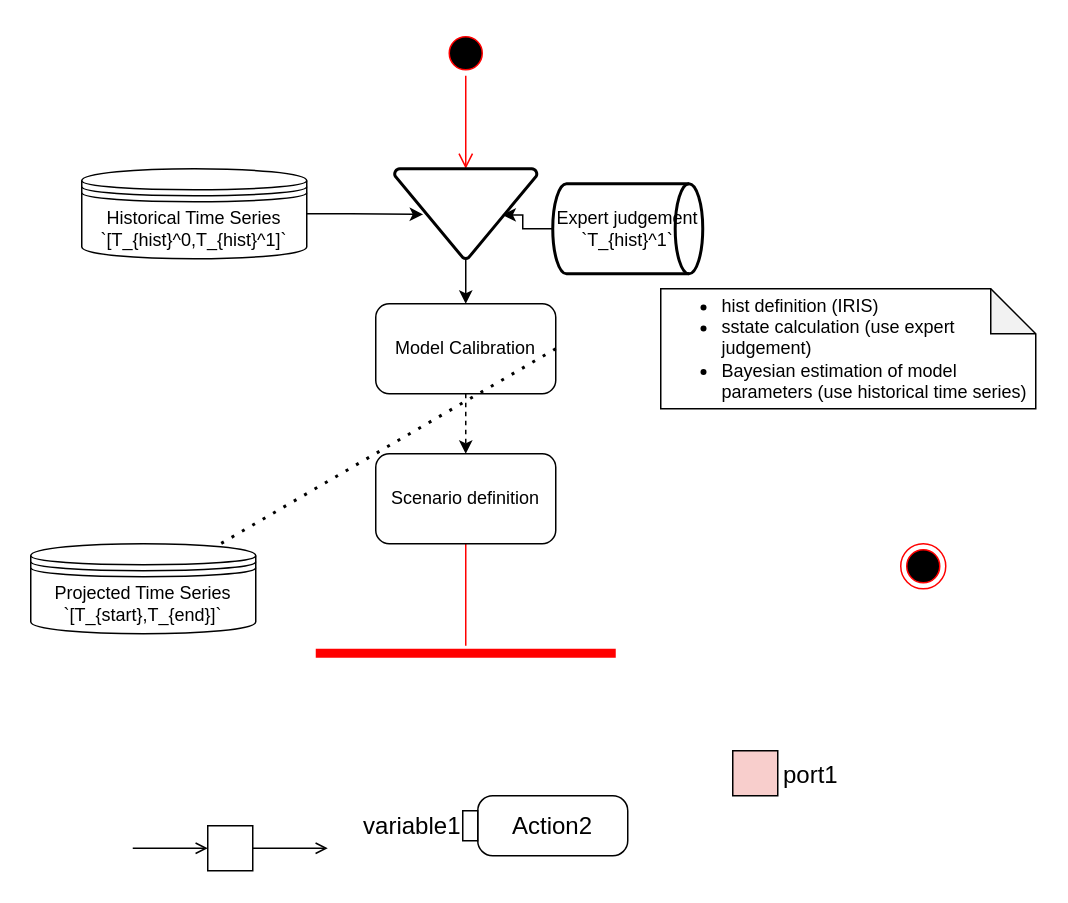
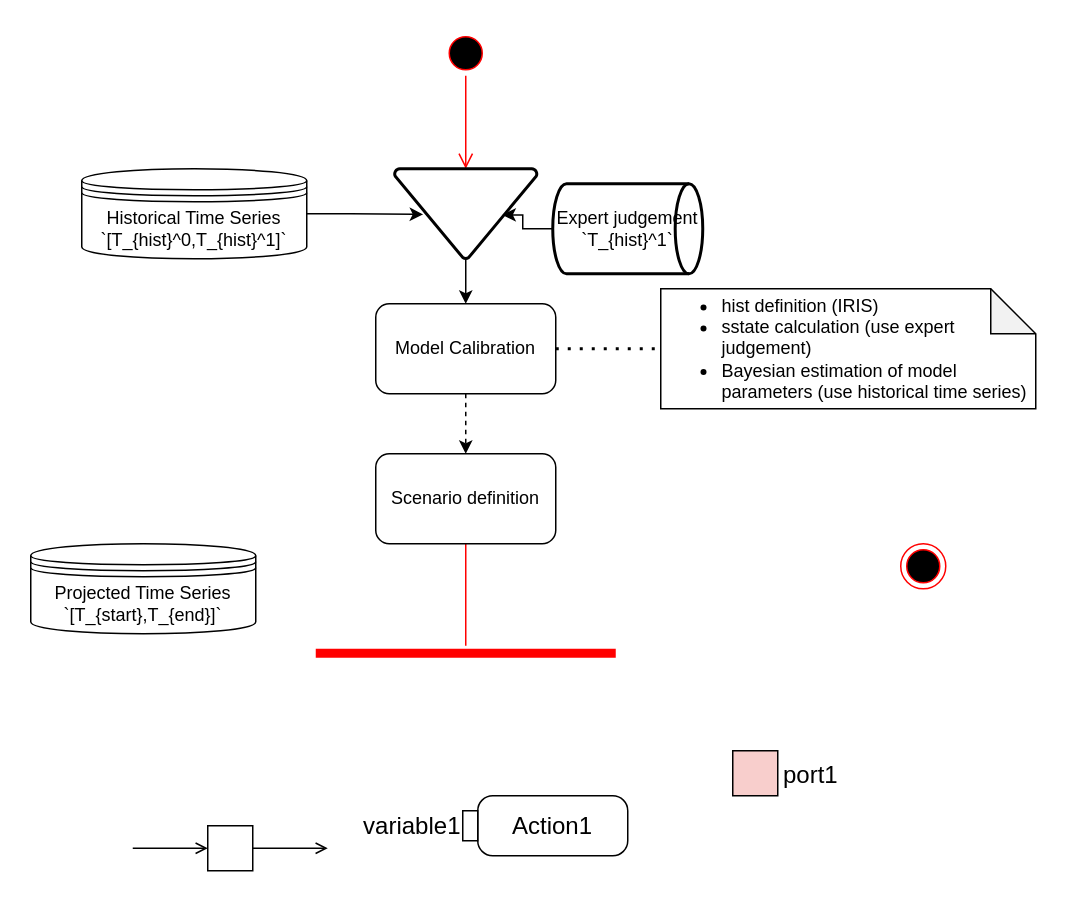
(389, 446) -> (606, 349)
(553, 826) -> (553, 826)
